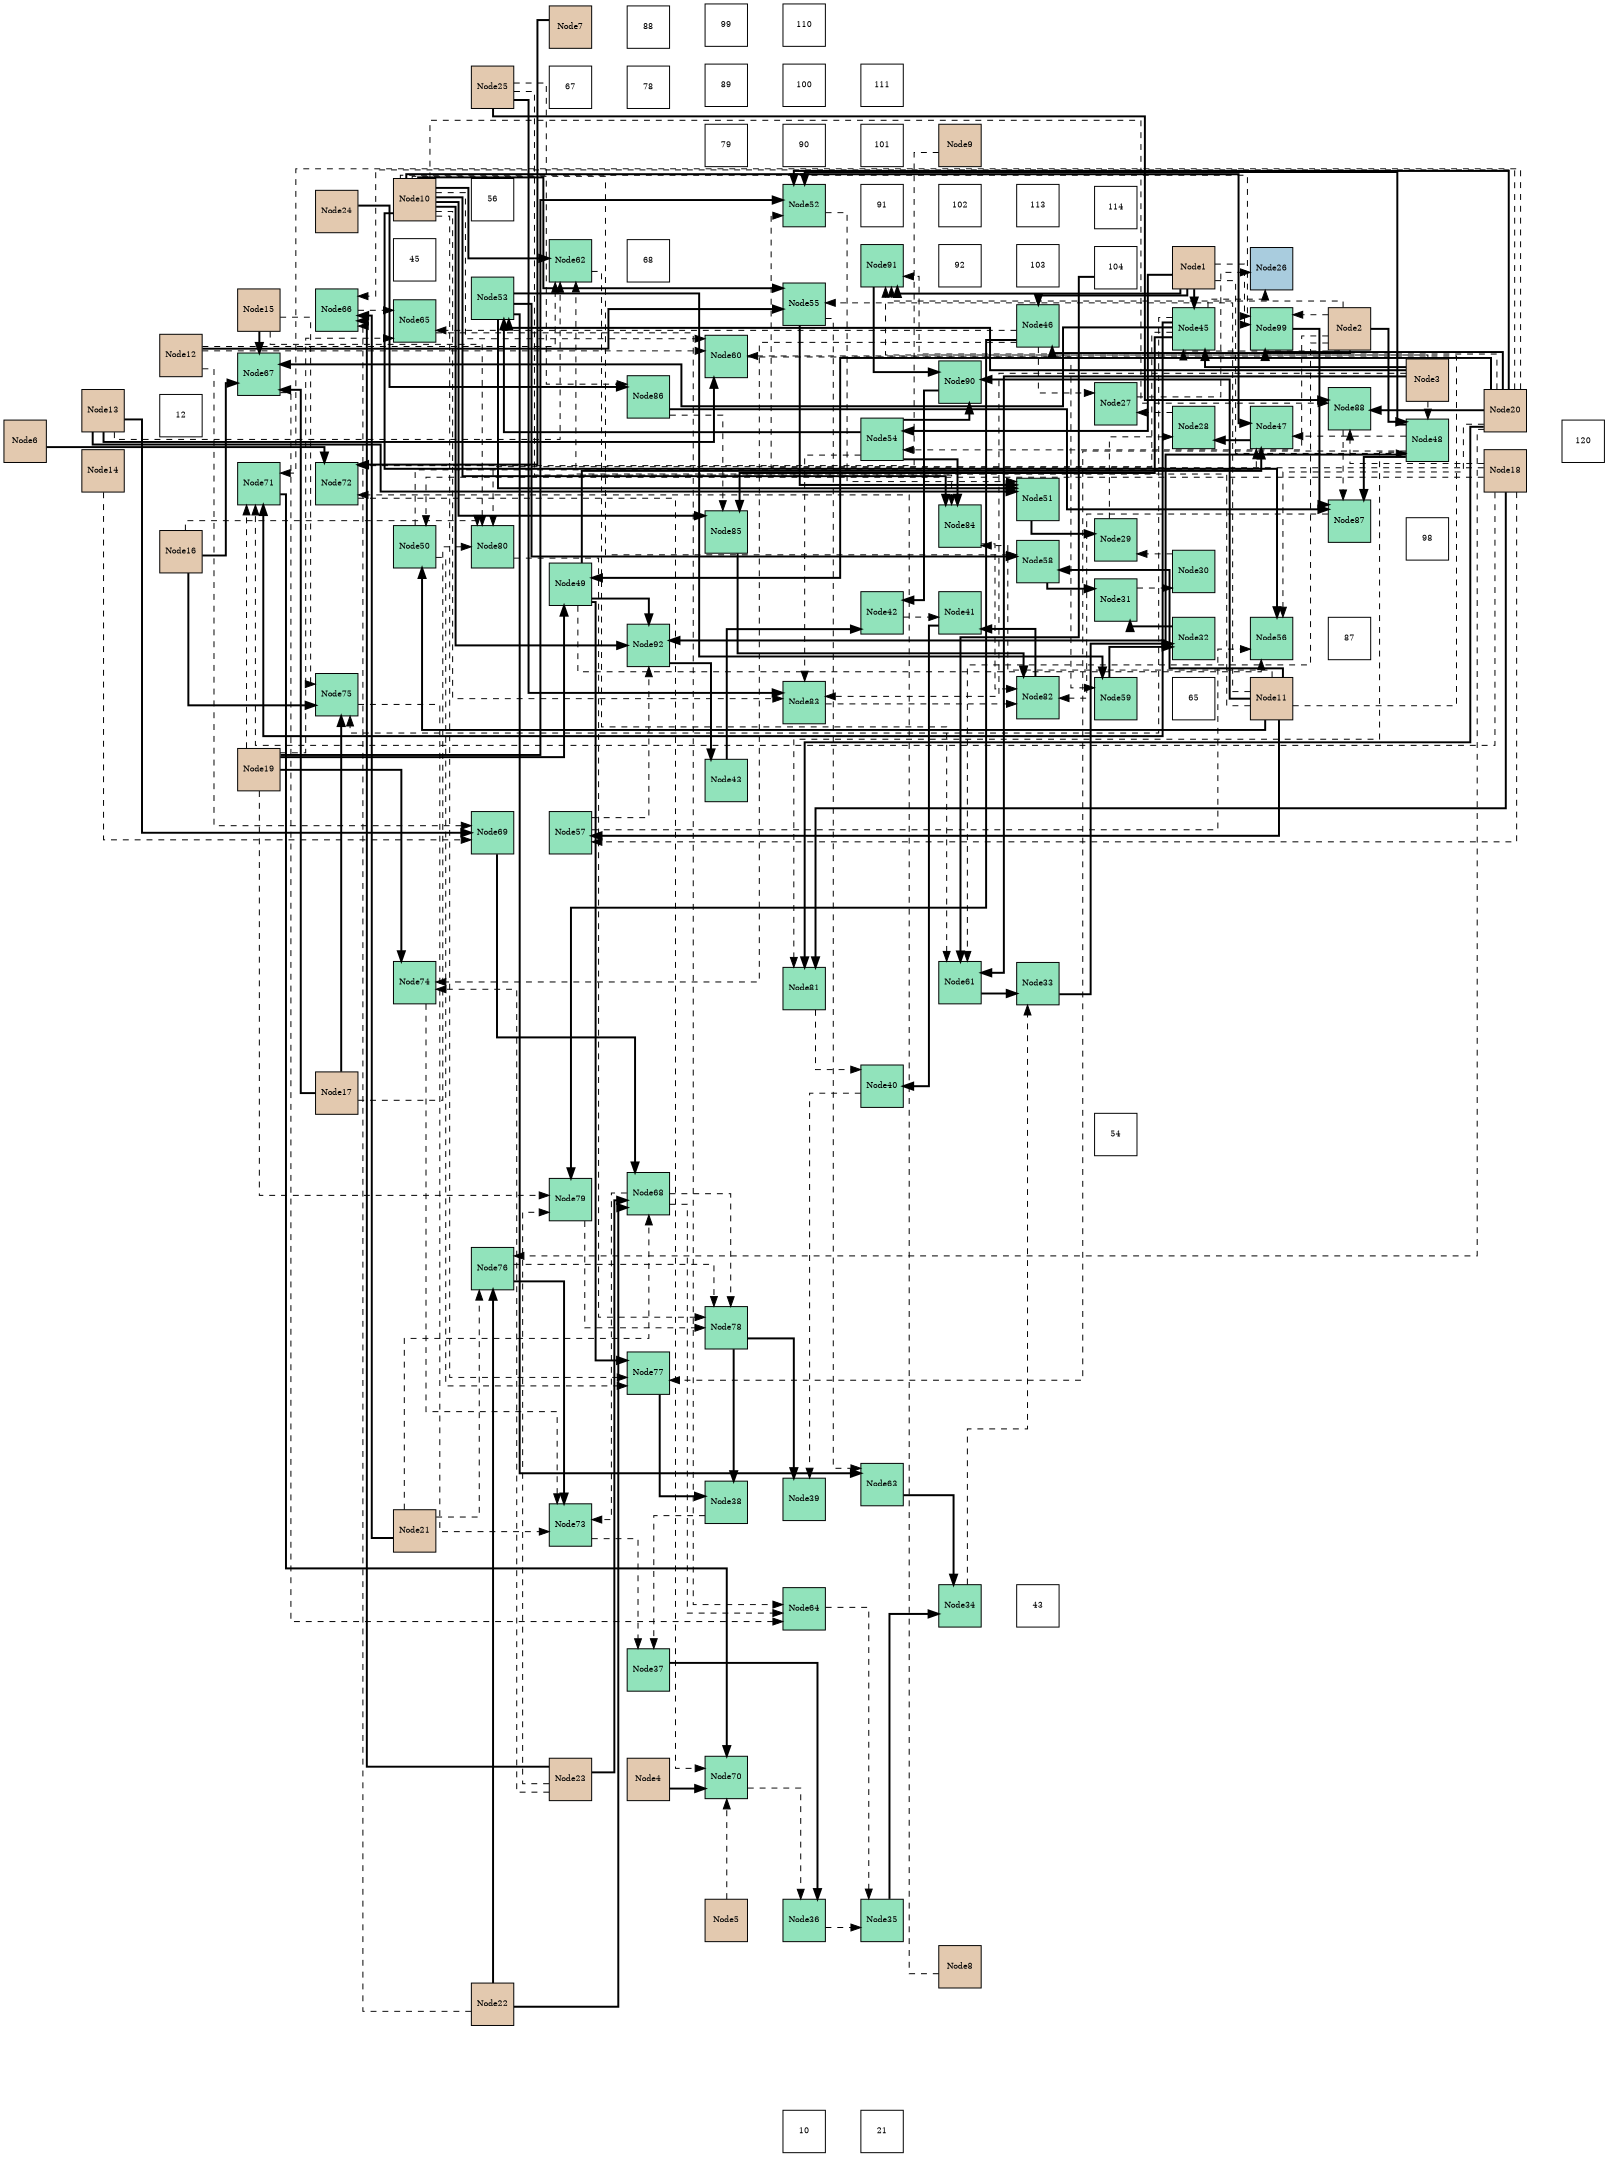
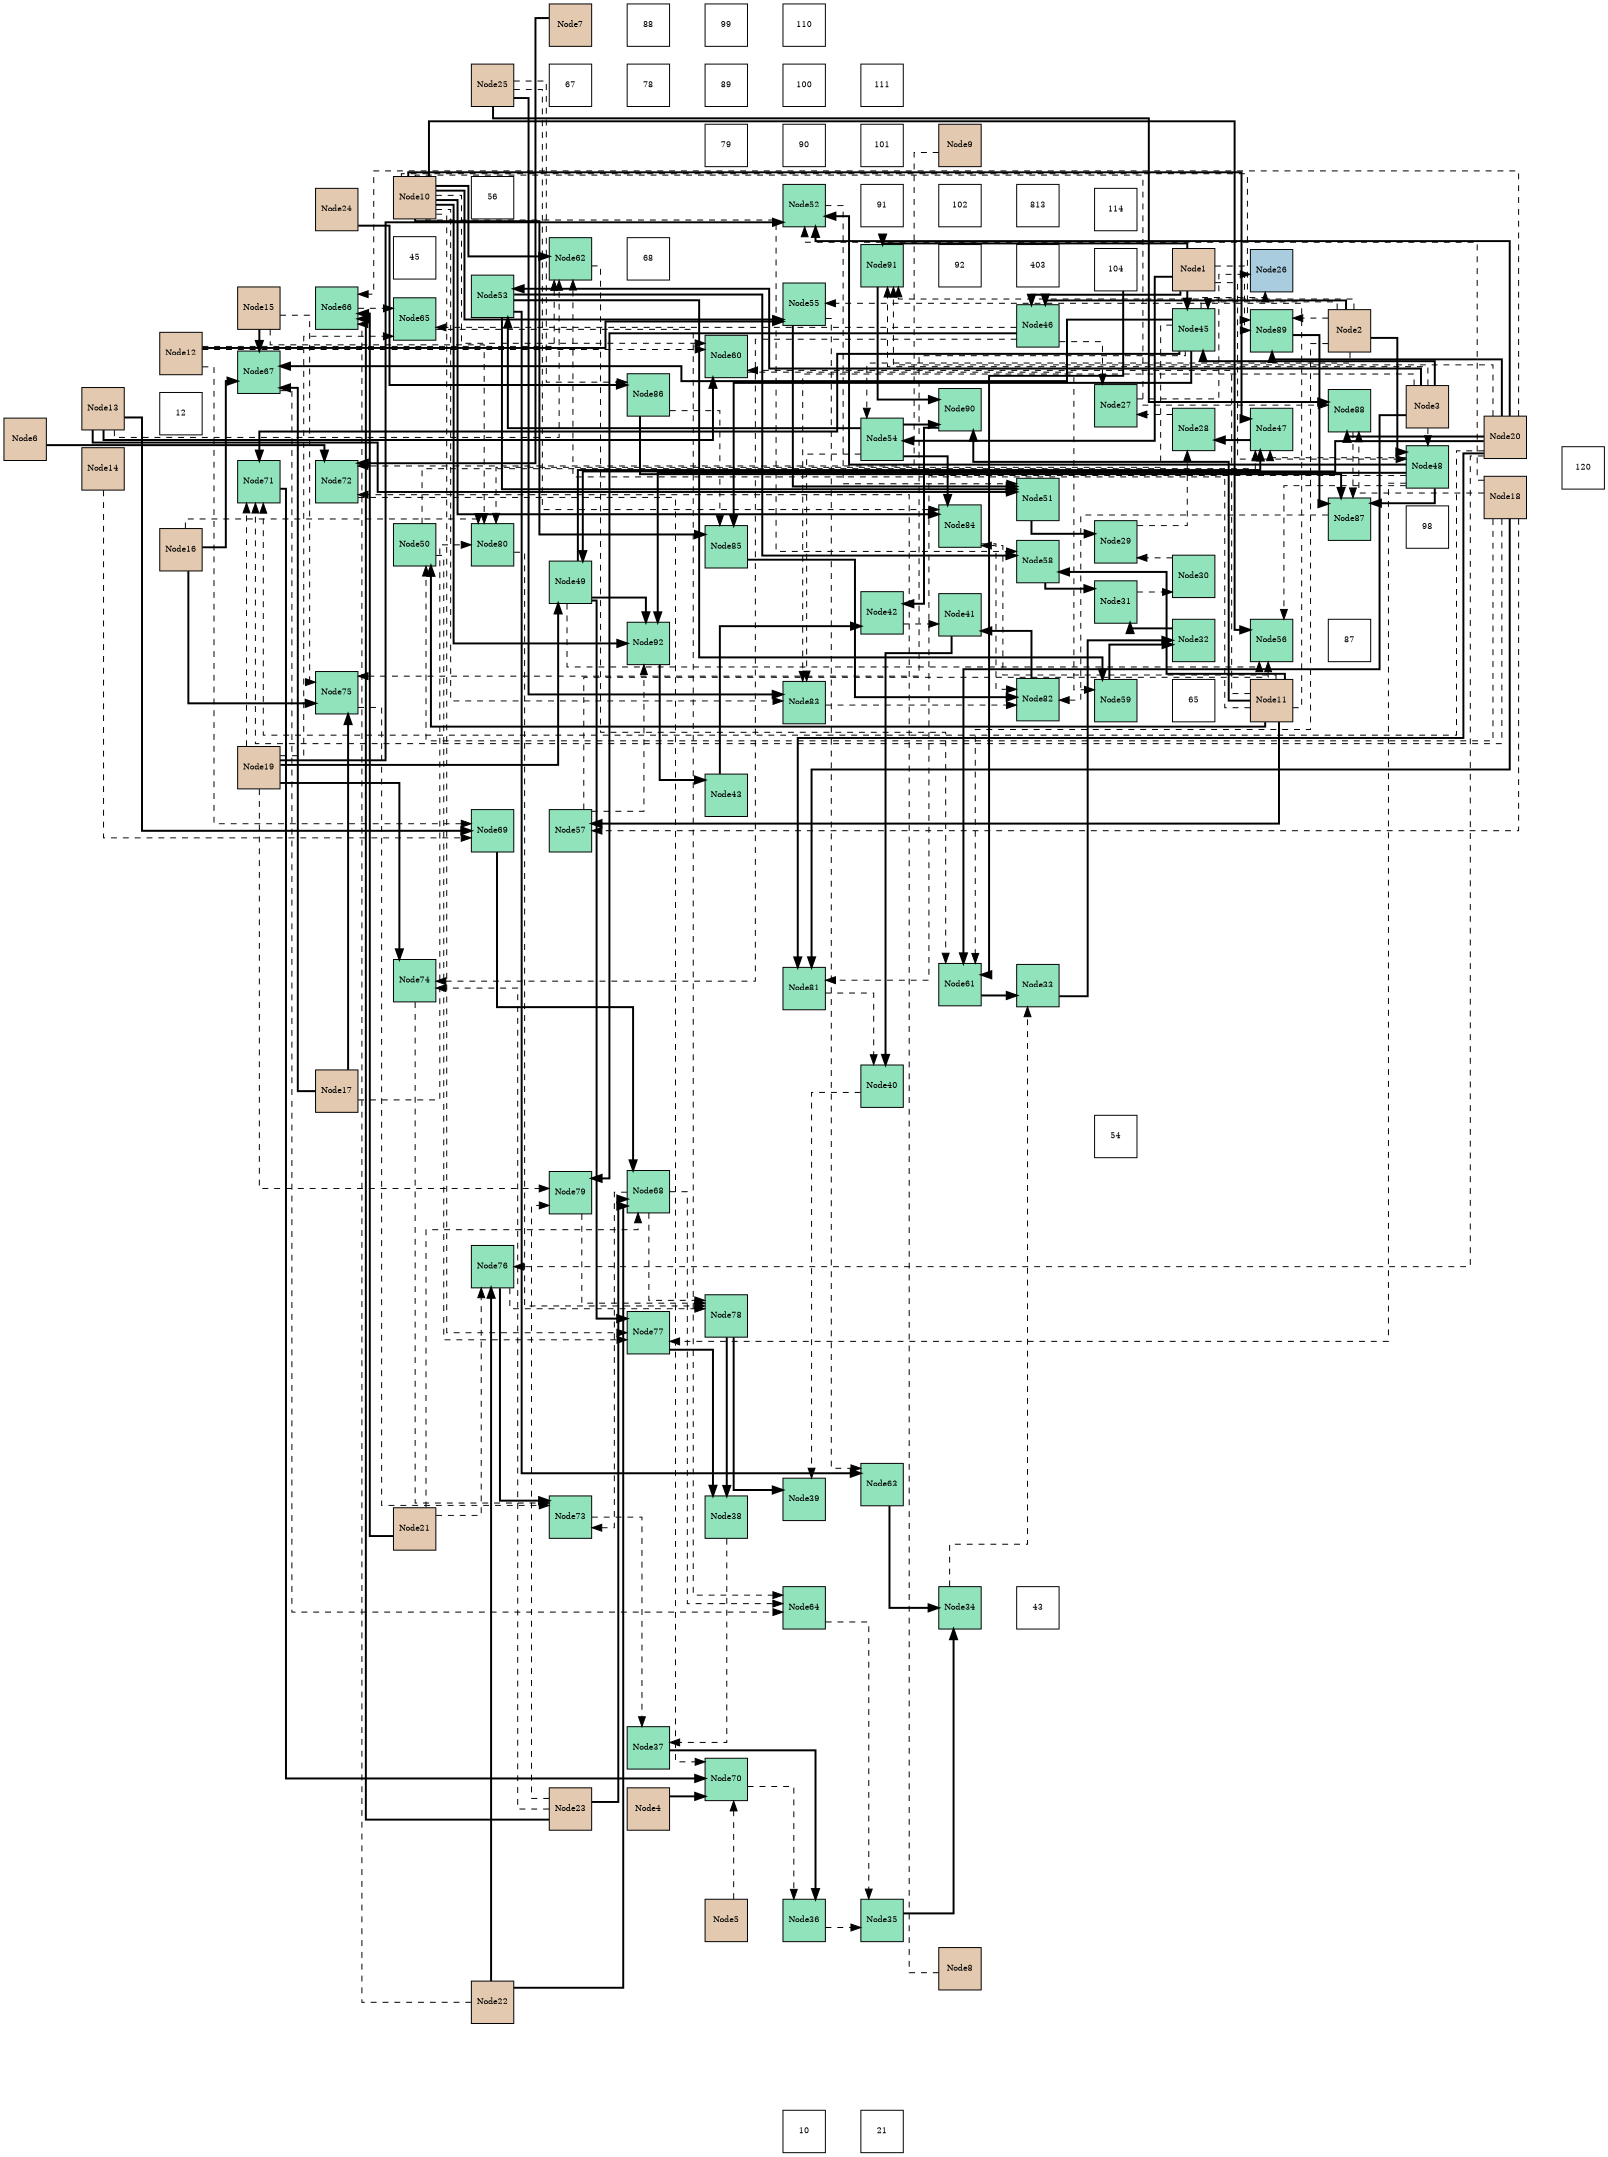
(1038, 206) -> (1038, 206)
(1038, 266) -> (1038, 266)
(1272, 329) -> (1272, 331)
(1283, 492) -> (1284, 487)
